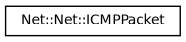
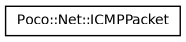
(93, 21) -> (93, 21)
